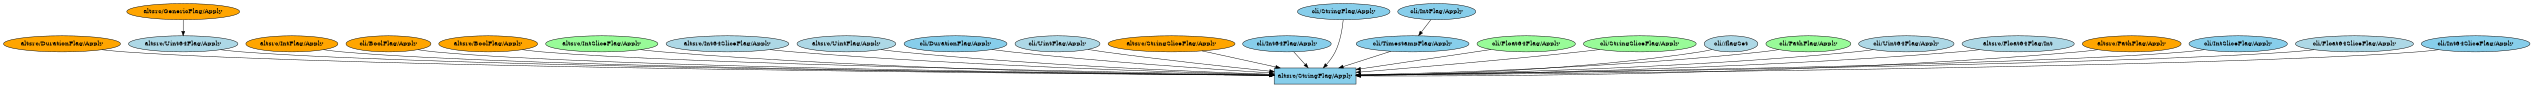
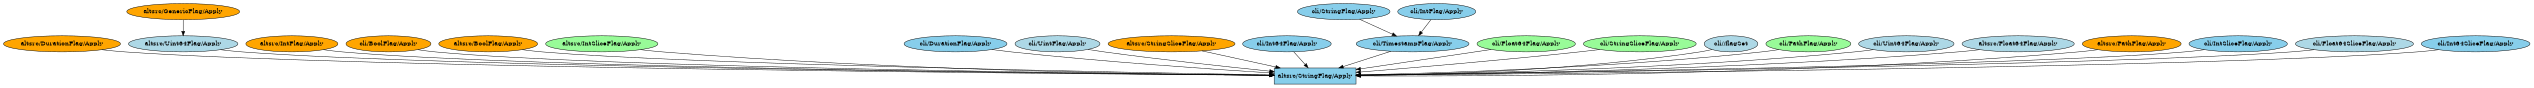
(727, 44) -> none
(846, 44) -> none
(1339, 44) -> (1376, 27)
(2018, 44) -> (2018, 44)
